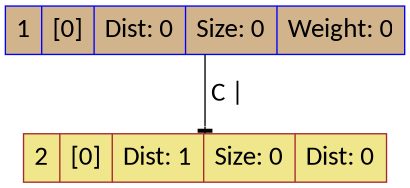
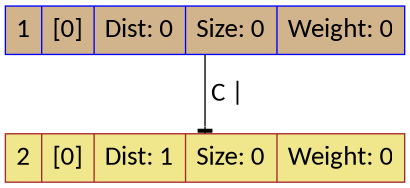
(341, 157) -> (341, 157)
